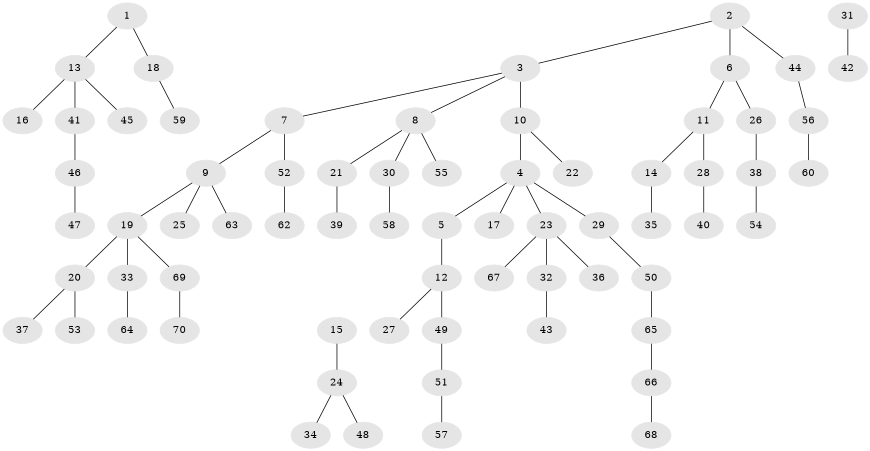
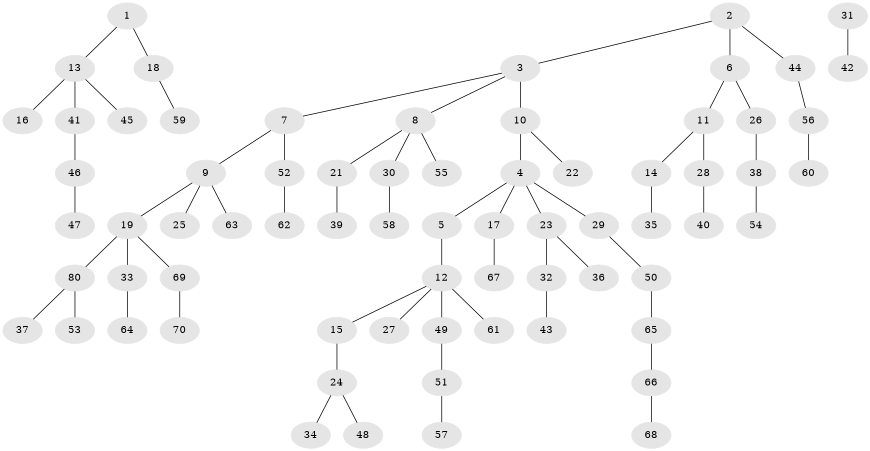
(520, 252) -> (494, 252)
(75, 278) -> (75, 278)
none -> (389, 304)
none -> (494, 330)
